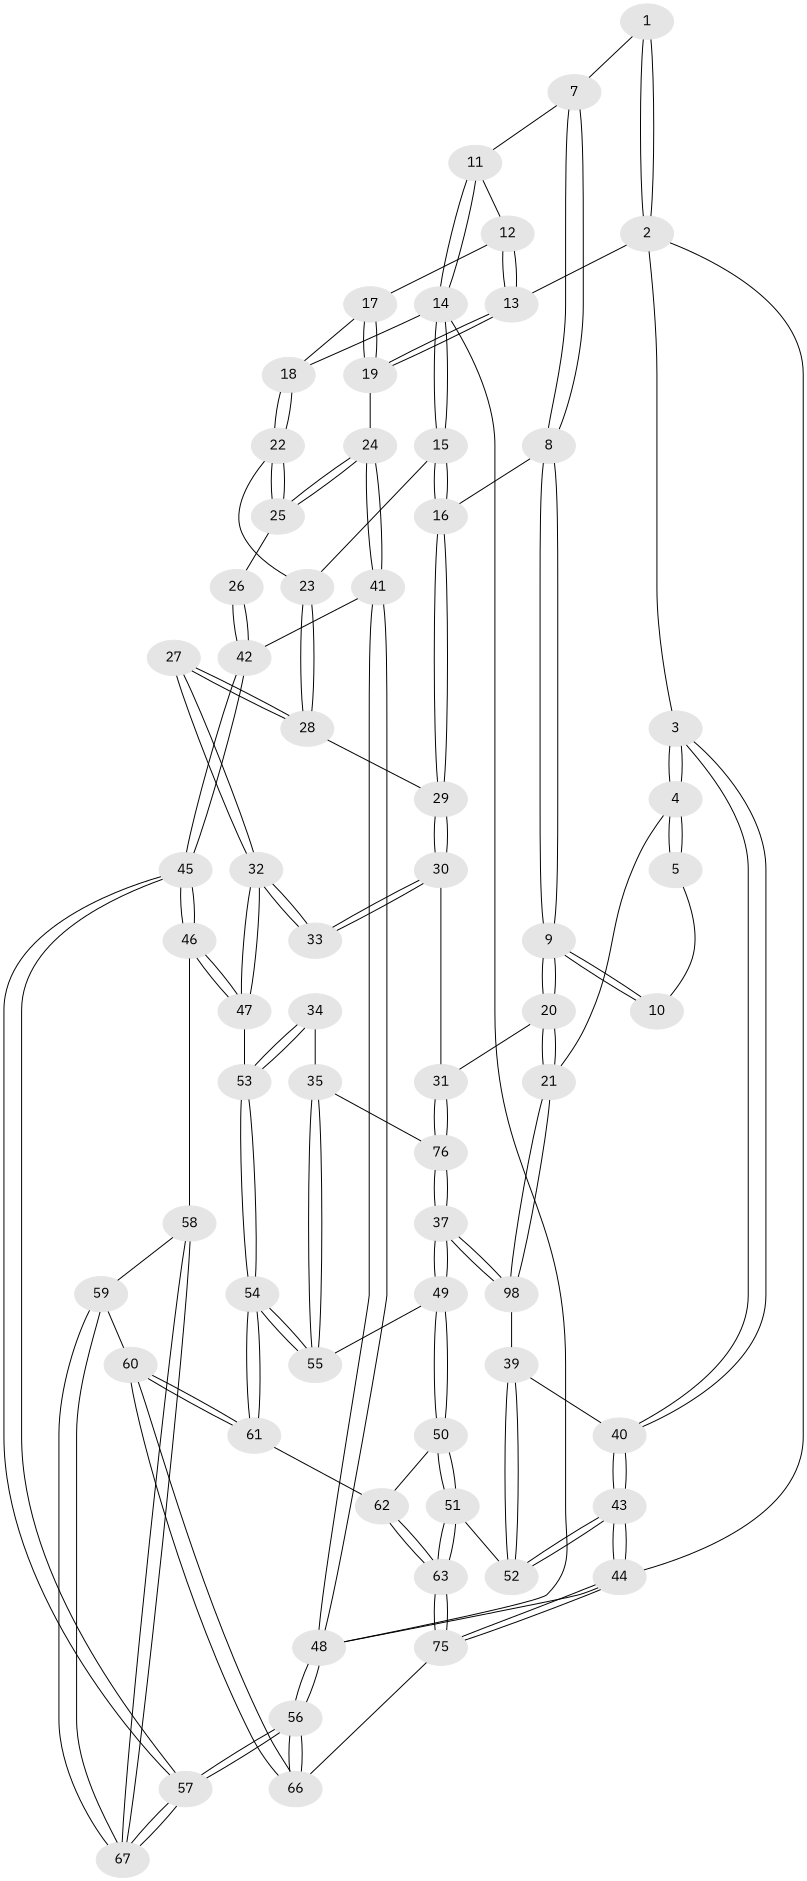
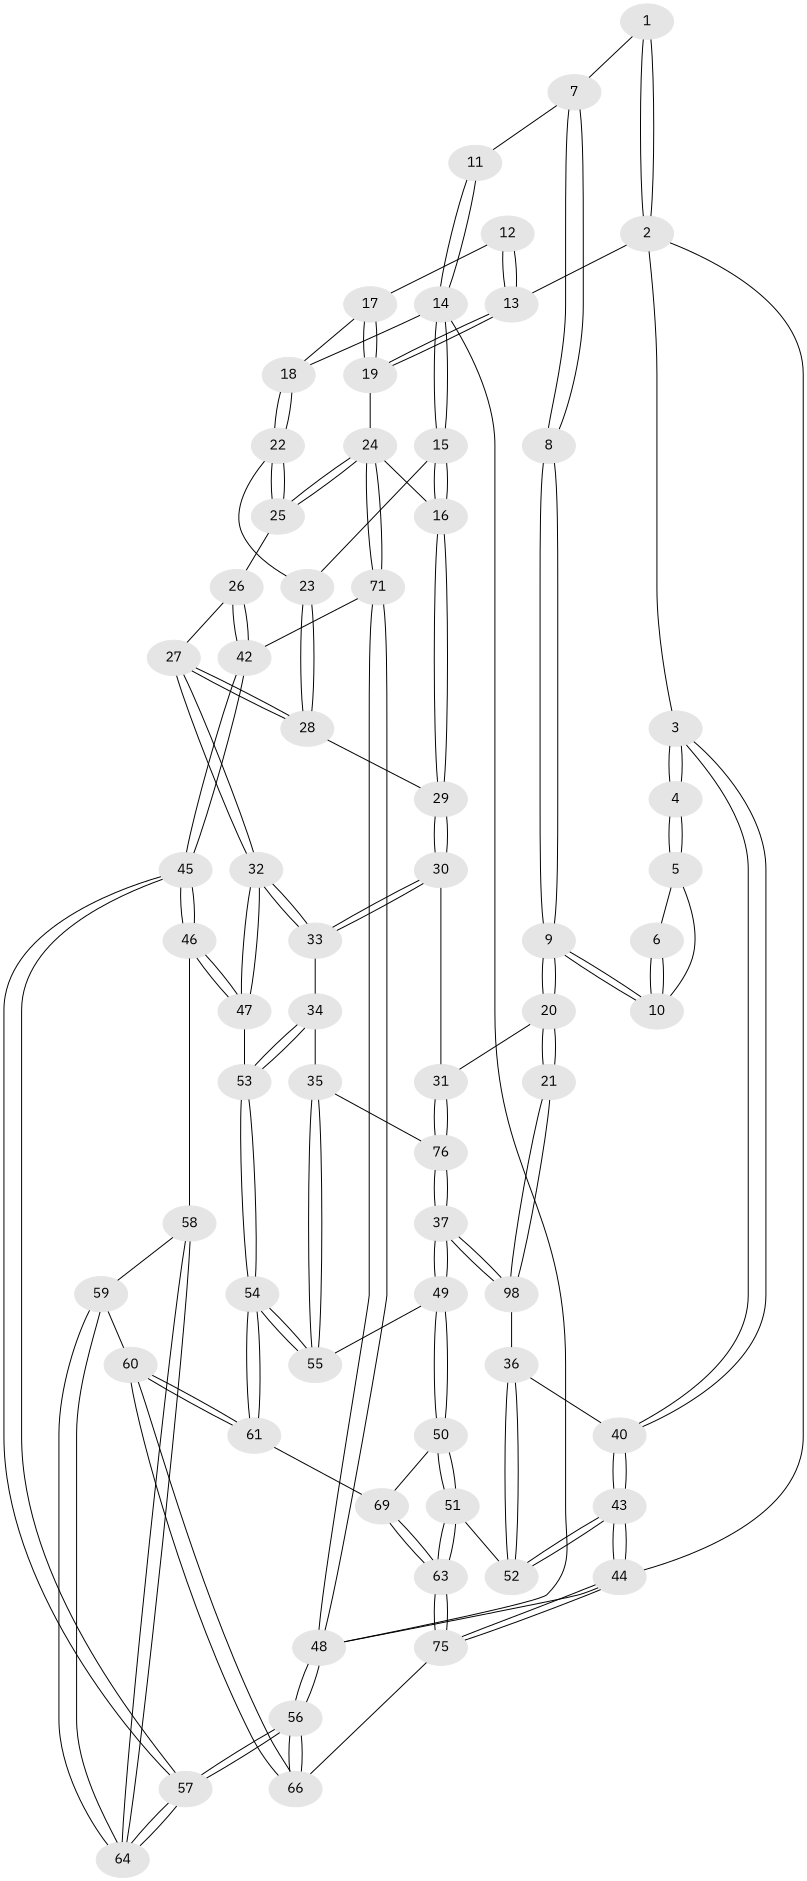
(491, 198) -> none
(502, 477) -> (402, 478)
(378, 587) -> (378, 587)
none -> (205, 623)
(612, 941) -> none
none -> (657, 941)
none -> (315, 976)
(512, 1365) -> (512, 1365)
(382, 1506) -> (382, 1506)
(123, 1860) -> (123, 1860)
